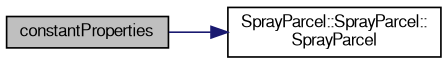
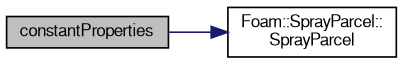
(334, 32) -> (312, 32)
